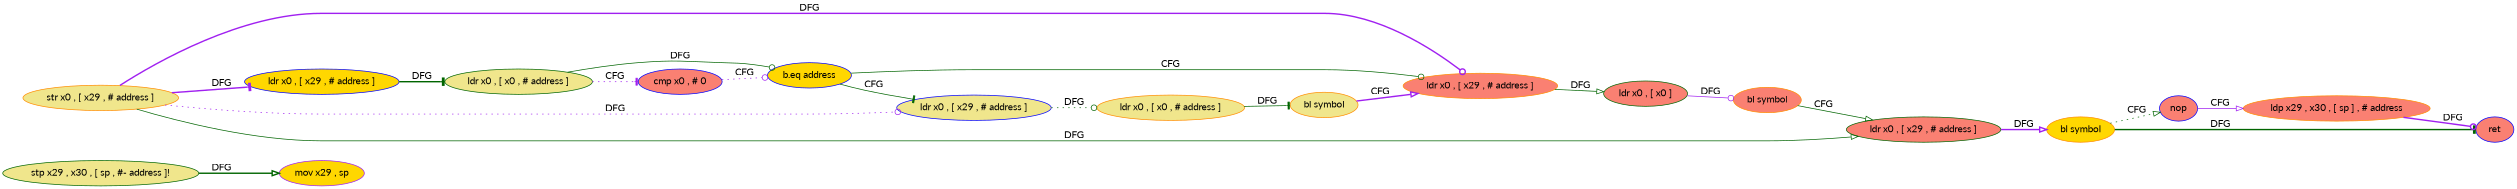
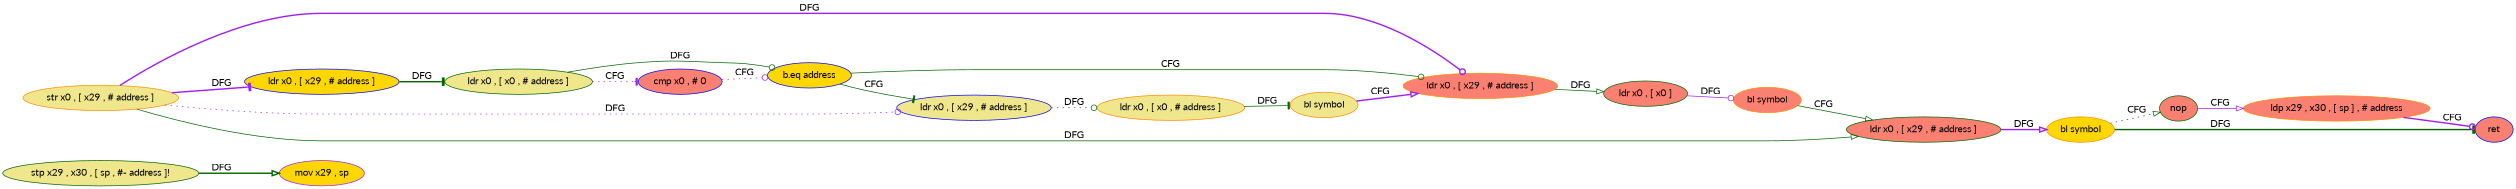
(2179, 108) -> (2179, 108)
(2453, 118) -> (2453, 118)
